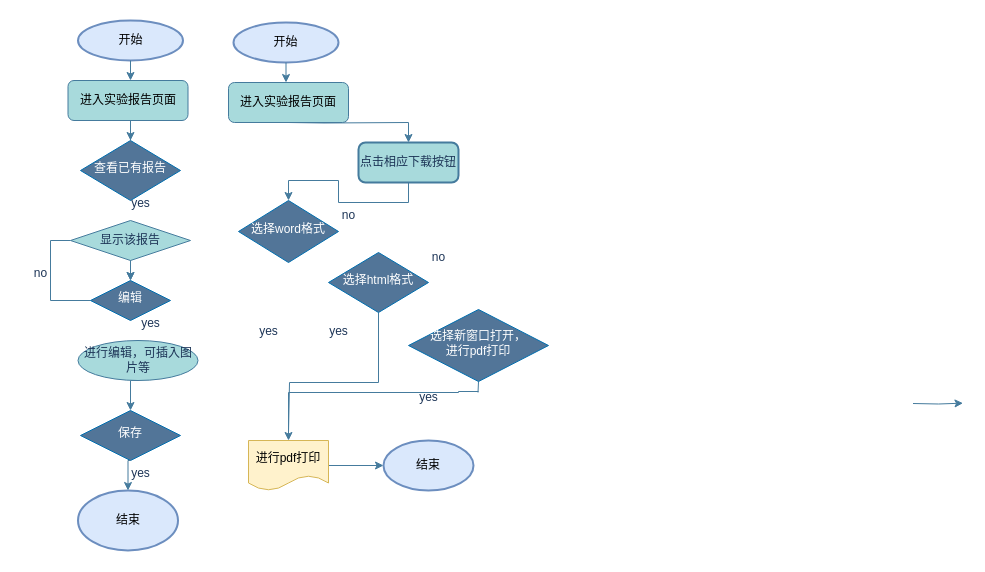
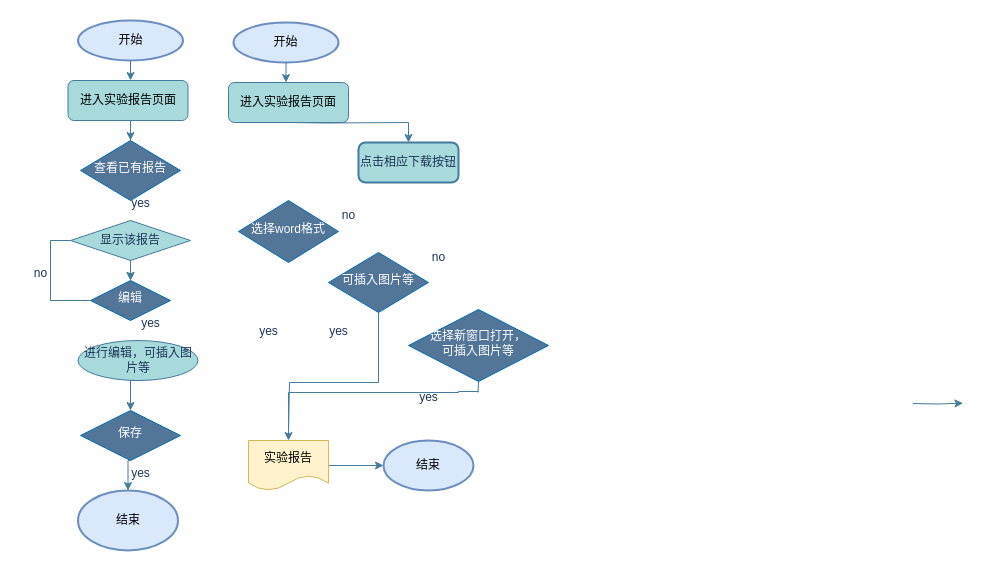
(342, 203) -> none
(379, 281) -> (379, 281)
(479, 344) -> (479, 344)
(289, 459) -> (289, 459)
